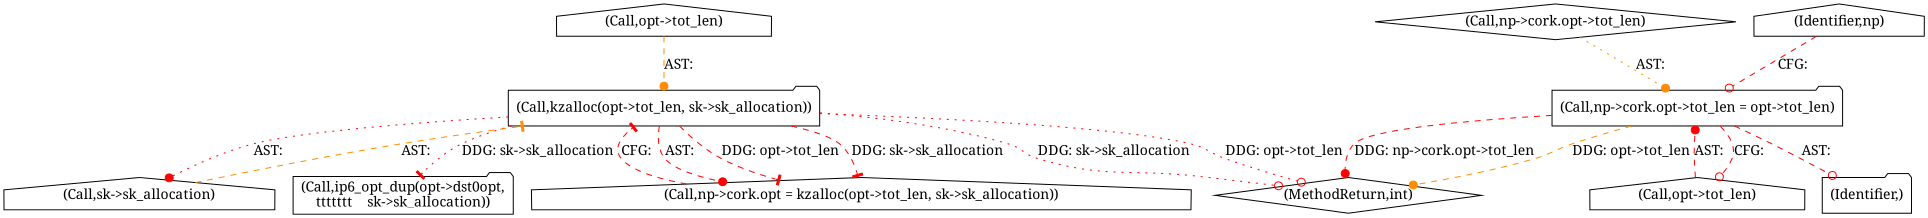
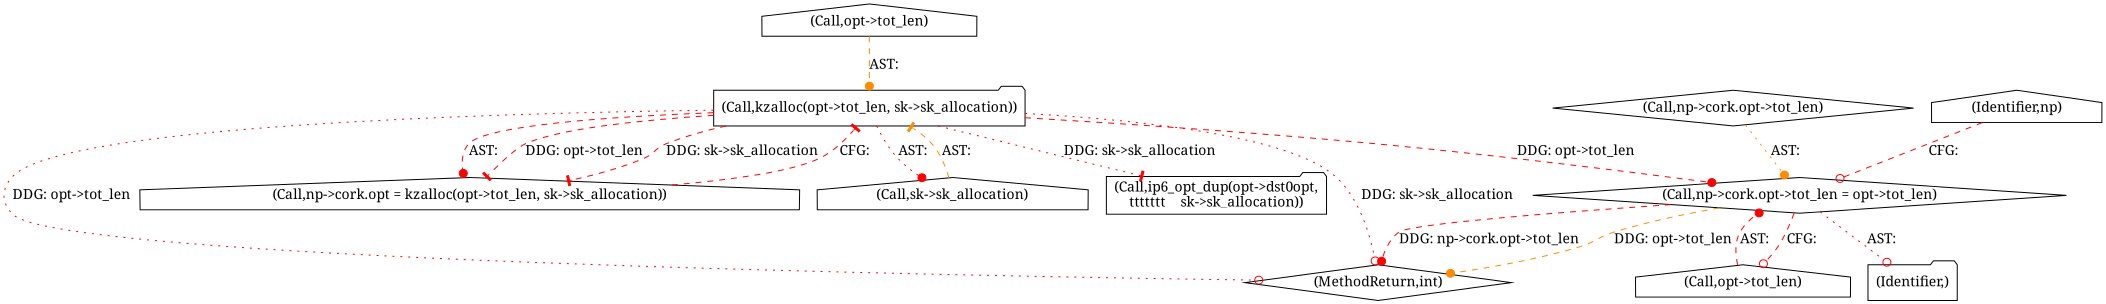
(1697, 108) -> (1800, 195)
none -> (1367, 143)
(1782, 149) -> (1852, 236)
